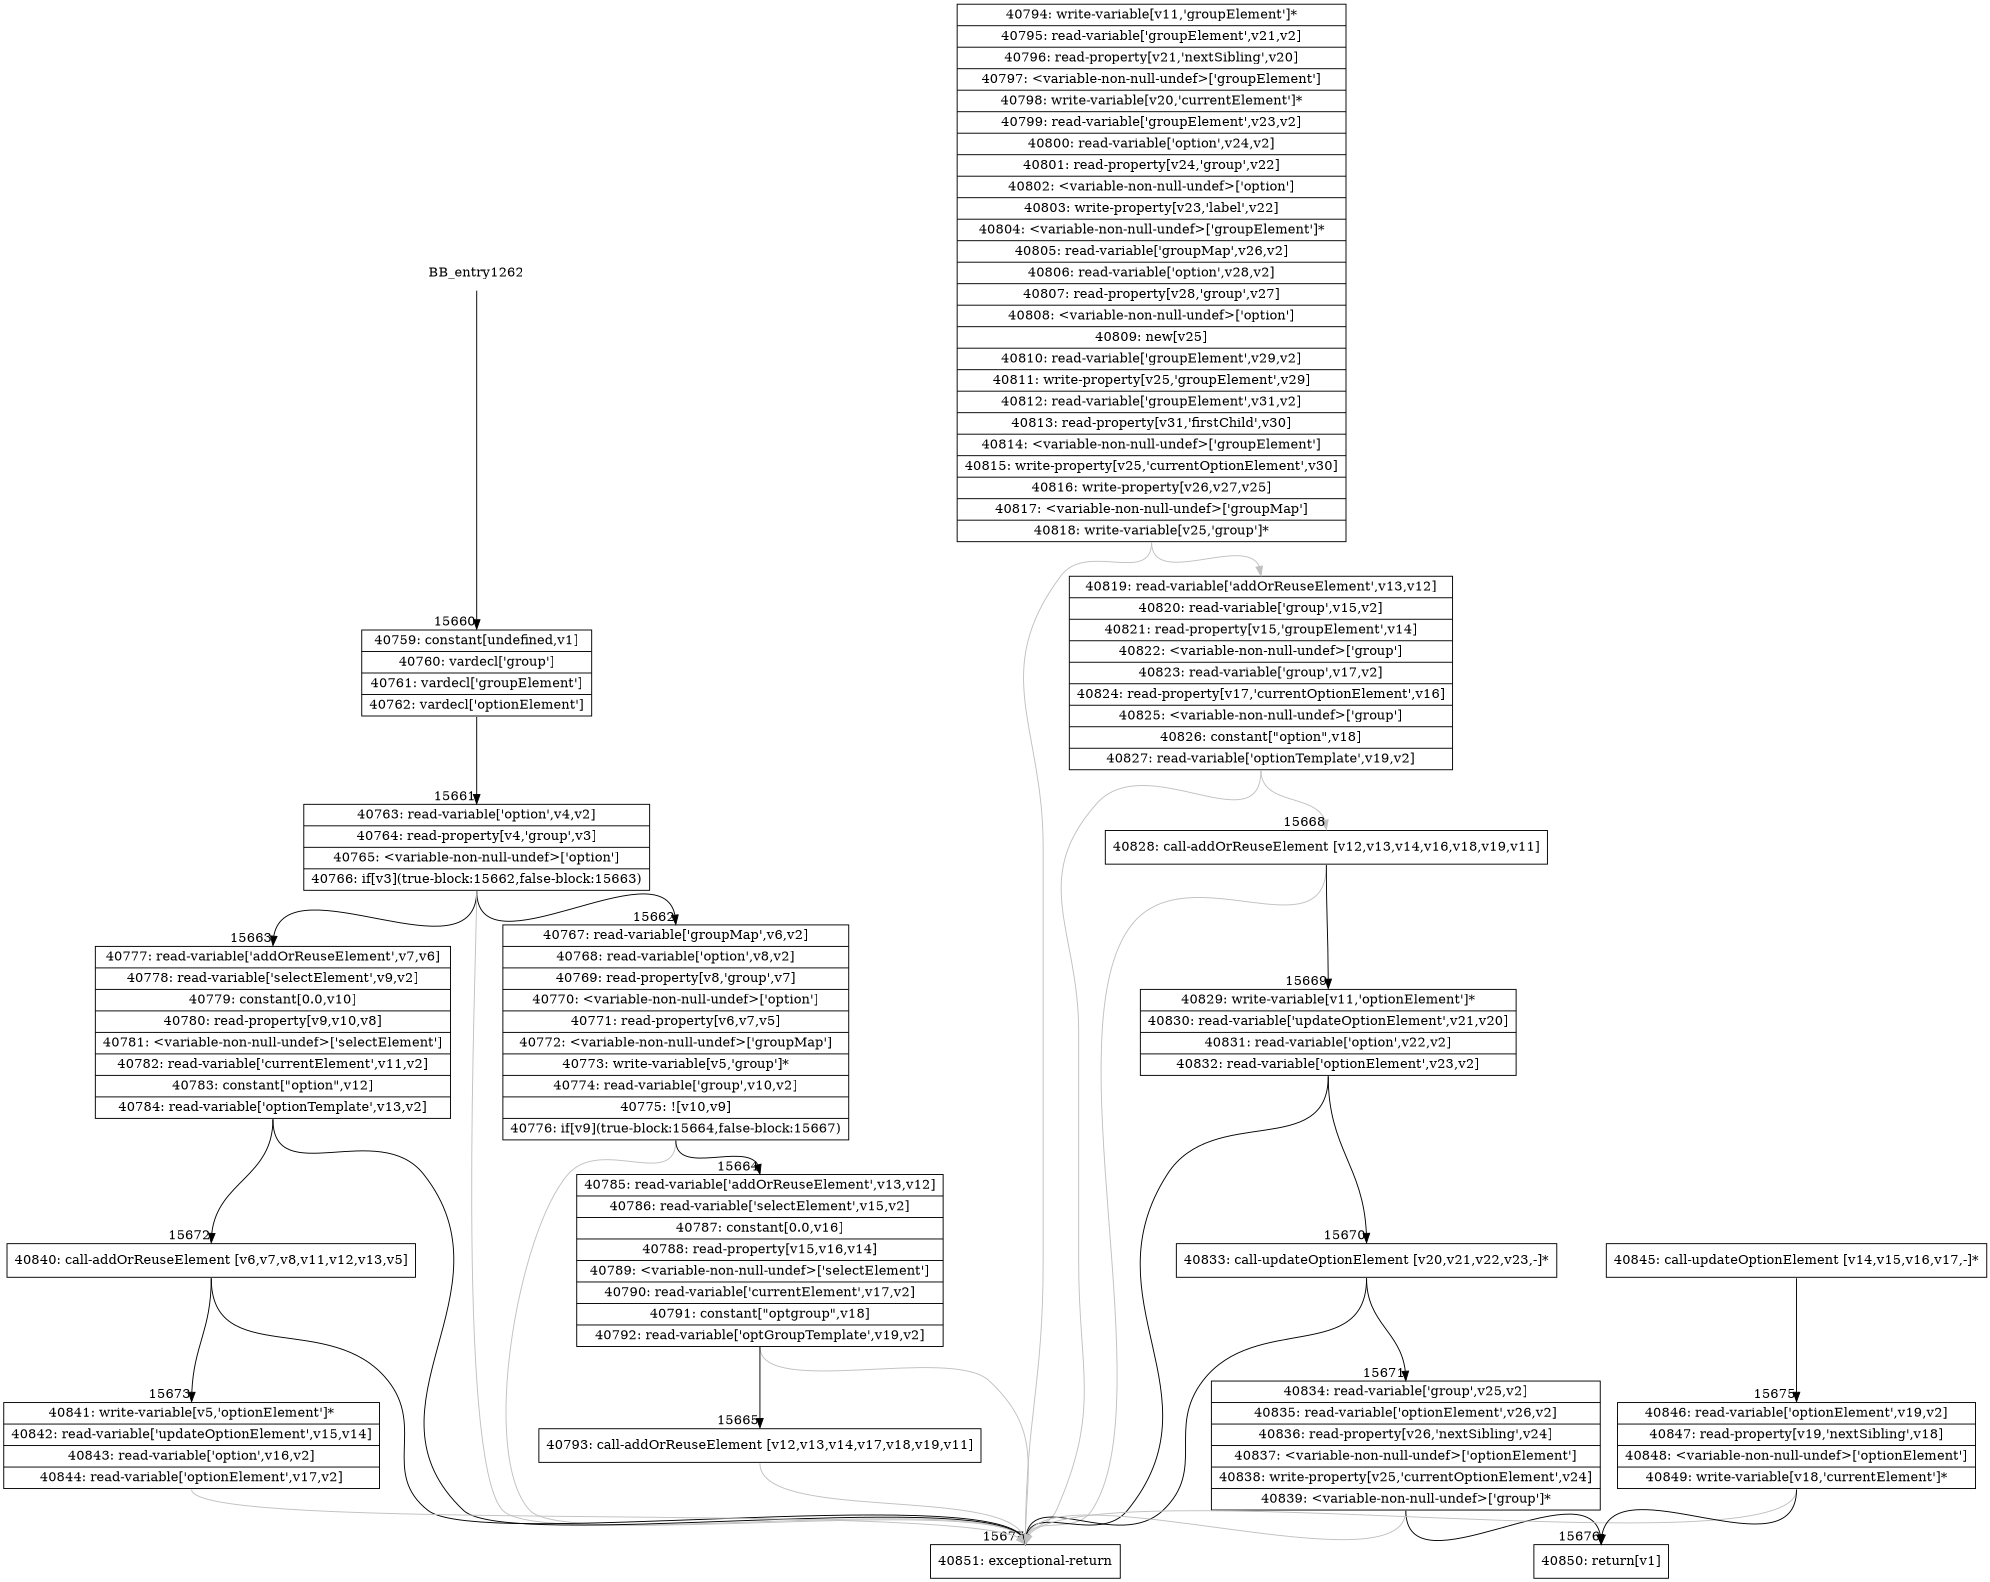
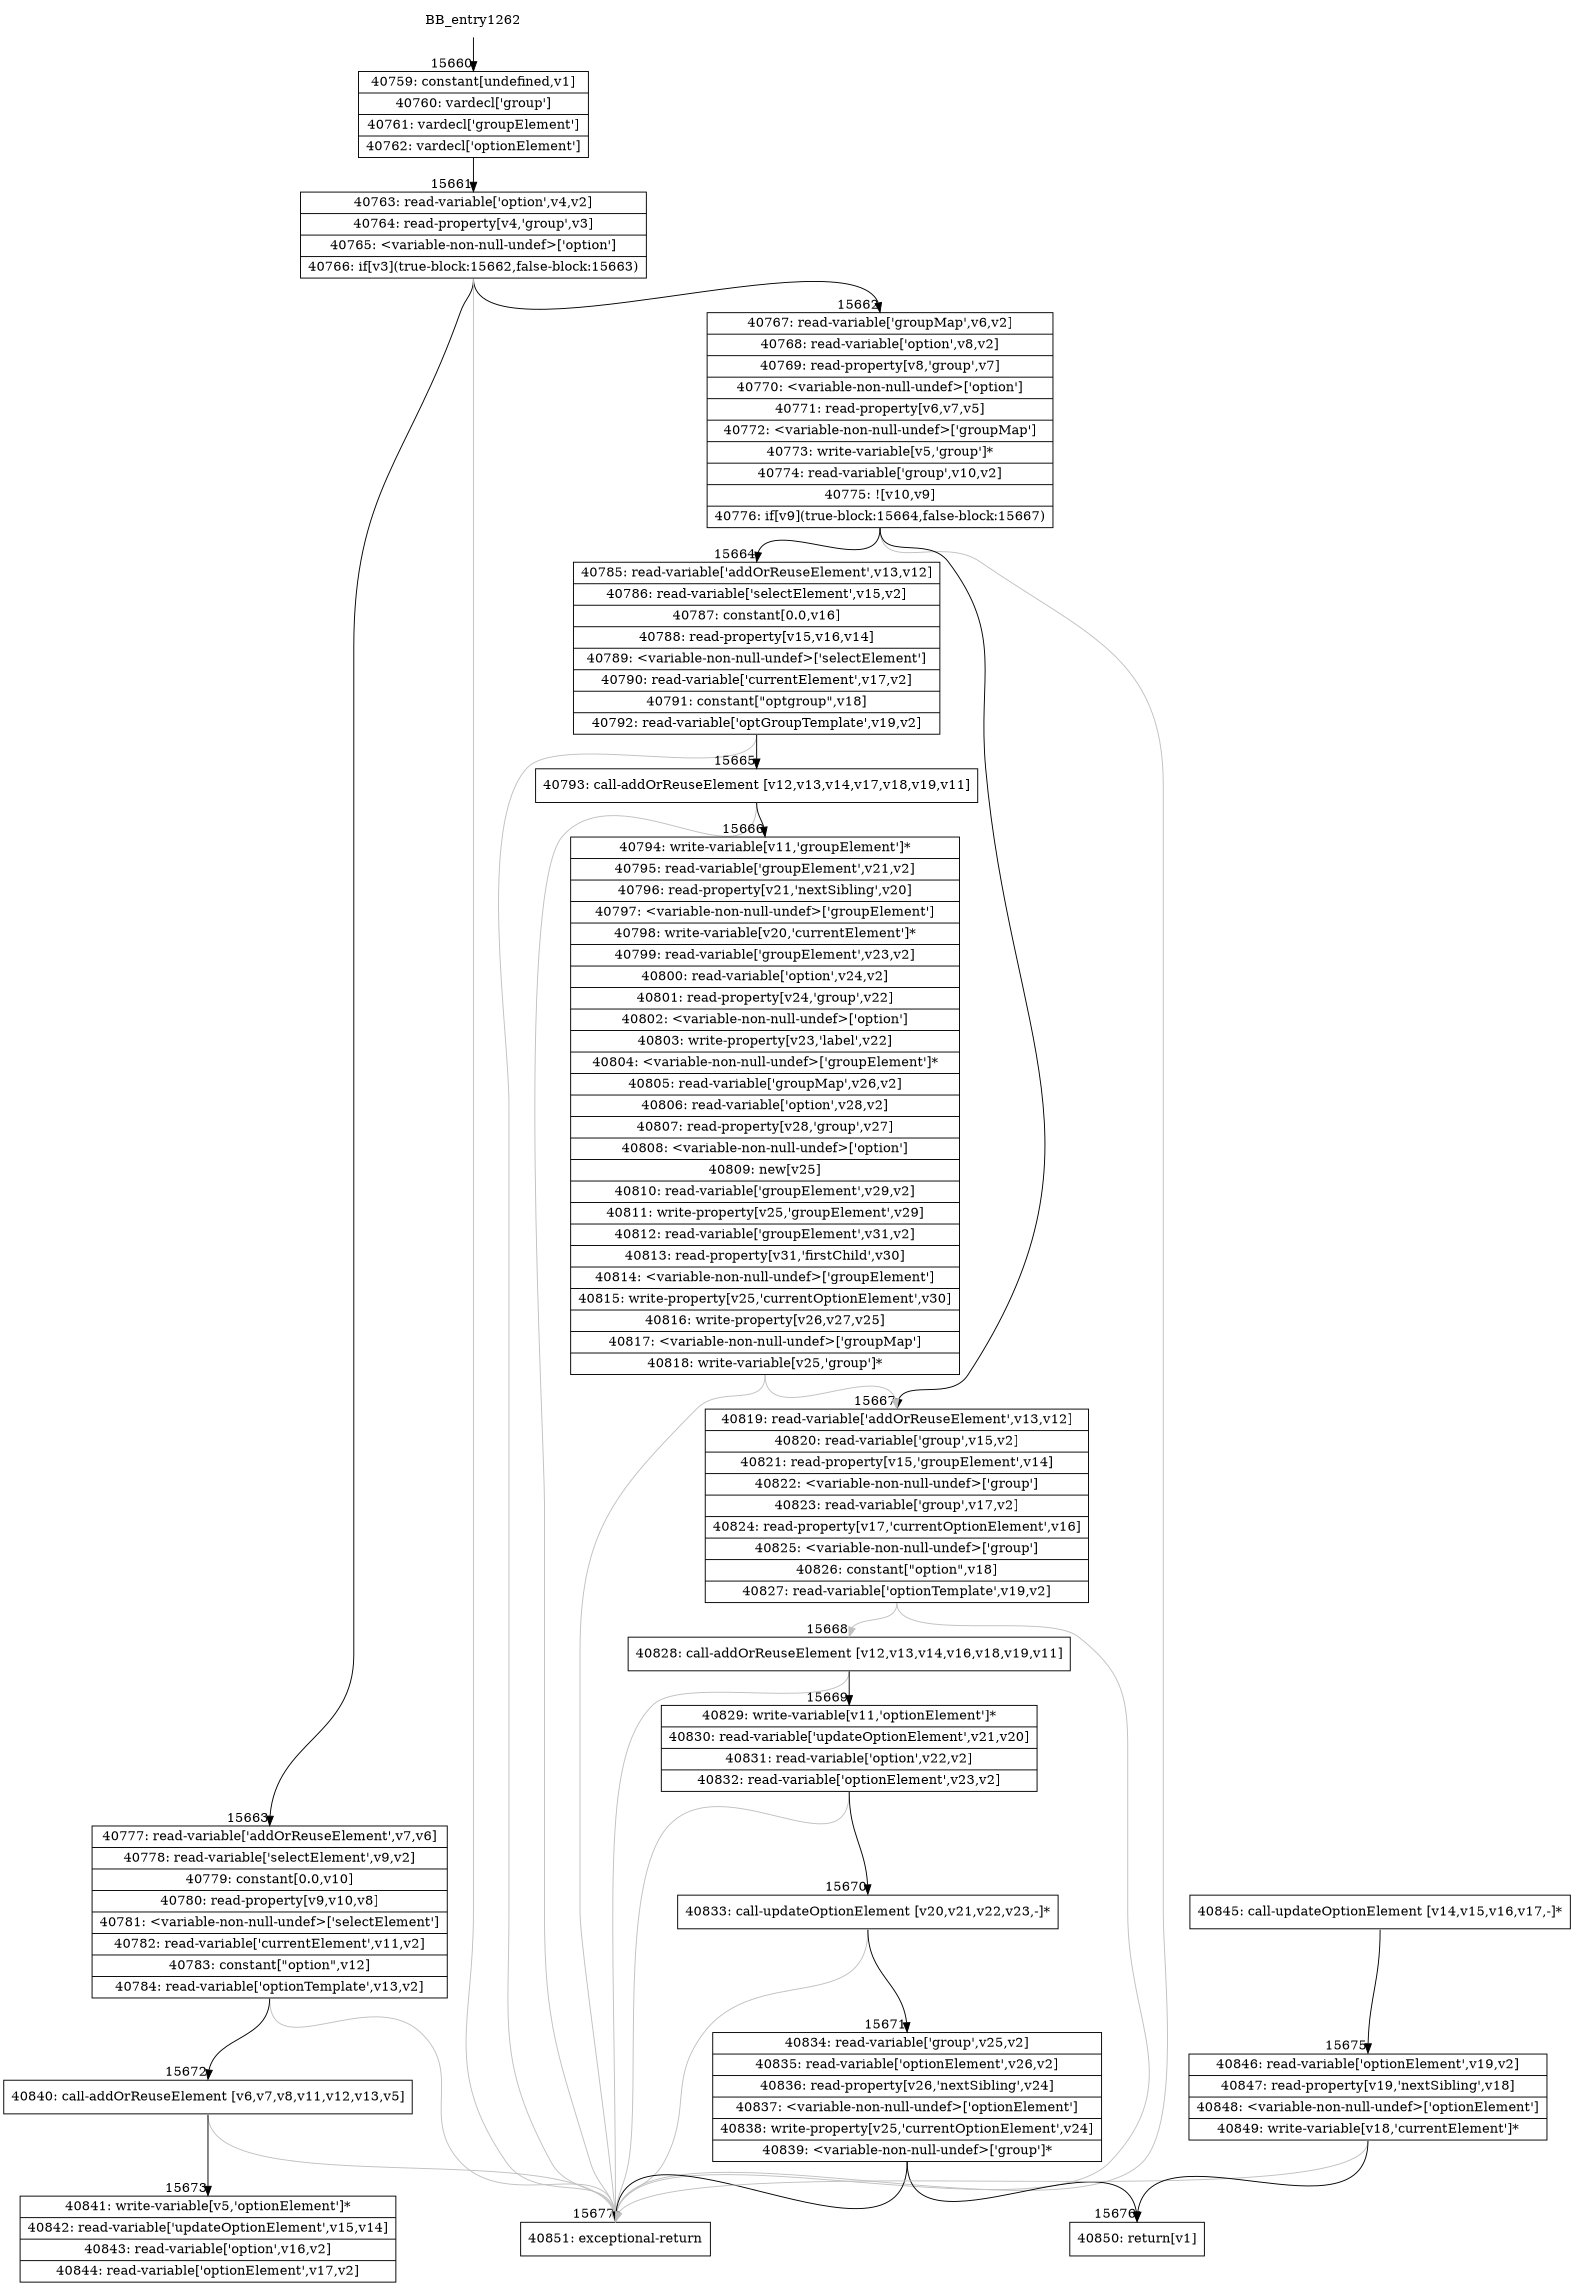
none -> (759, 816)
none -> (1019, 969)
(1143, 1298) -> (640, 1913)
(1187, 1417) -> (704, 2032)
(456, 1500) -> (441, 2097)
(604, 1517) -> none
(473, 1521) -> (407, 2168)
(1220, 1528) -> (766, 2193)
